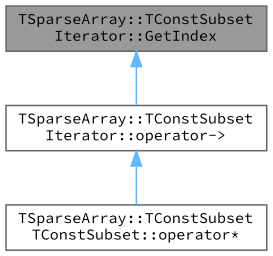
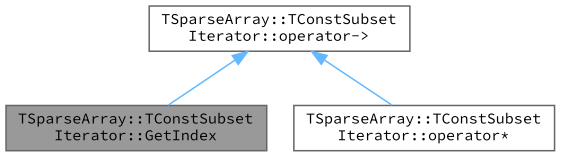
(136, 86) -> (201, 83)
(136, 228) -> (424, 128)
